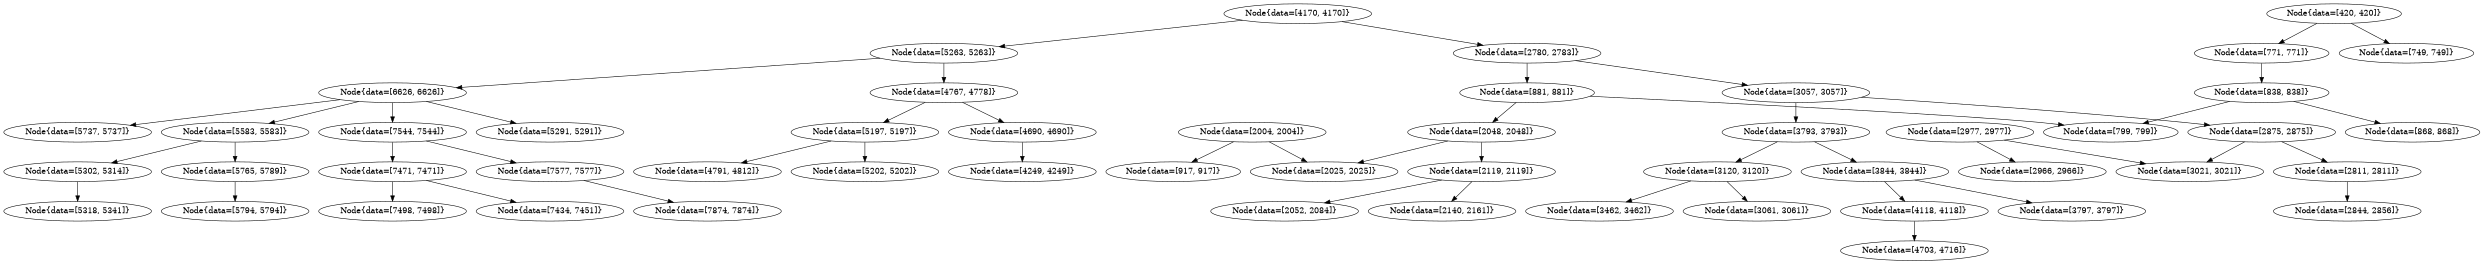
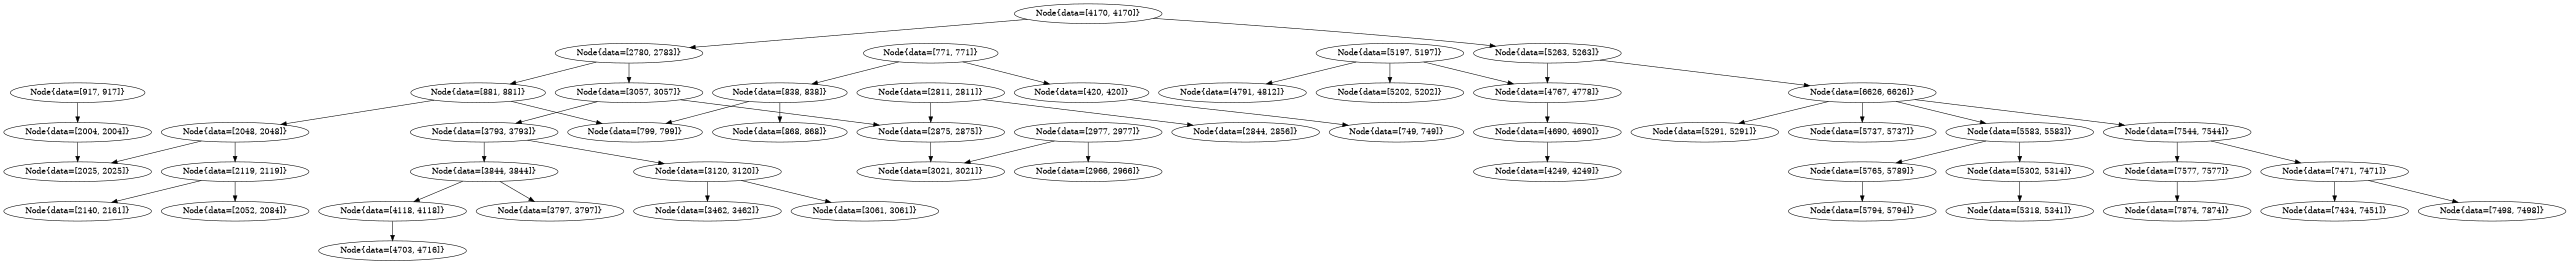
(2300, 32) -> (1003, 72)
(907, 111) -> (1466, 72)
(1215, 151) -> (78, 110)
(2302, 151) -> (931, 110)
